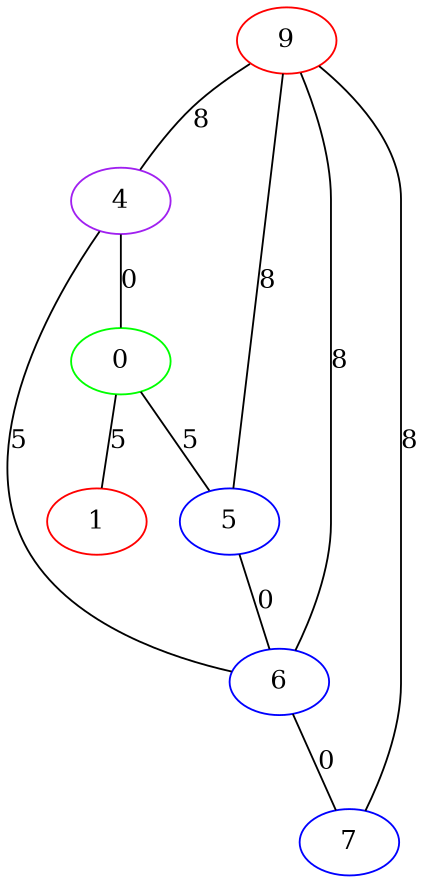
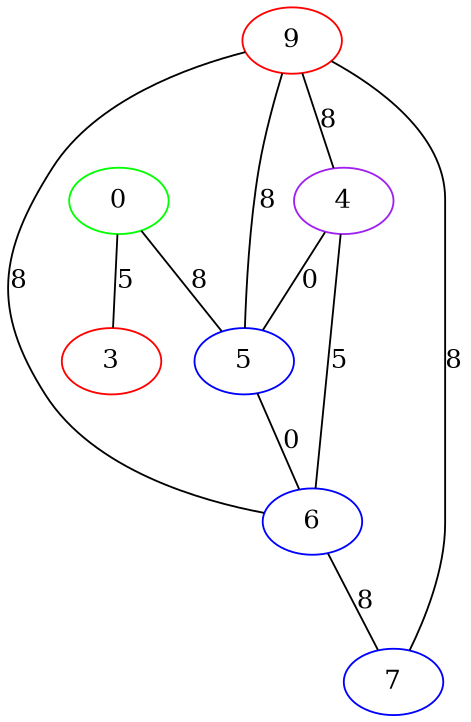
(121, 281) -> (294, 281)
(191, 441) -> (200, 281)
(97, 522) -> (112, 361)
(327, 762) -> (366, 602)
